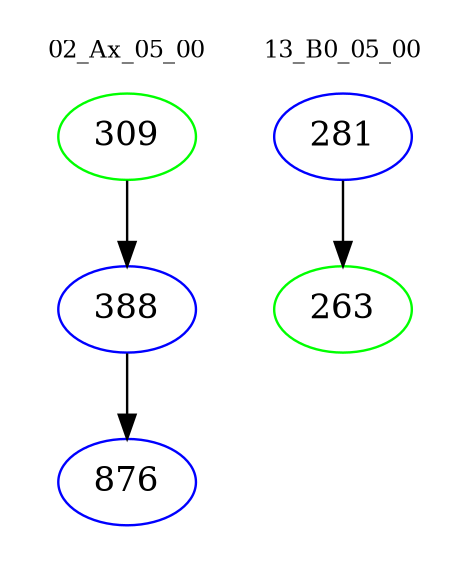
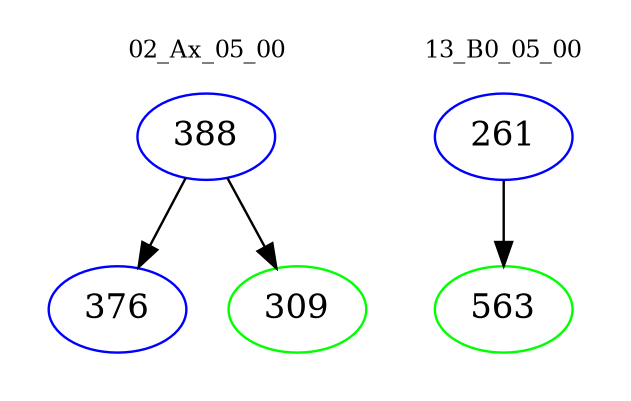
(343, 137) -> (504, 137)
(127, 211) -> (246, 212)
(343, 309) -> (504, 309)
(127, 482) -> (118, 309)
